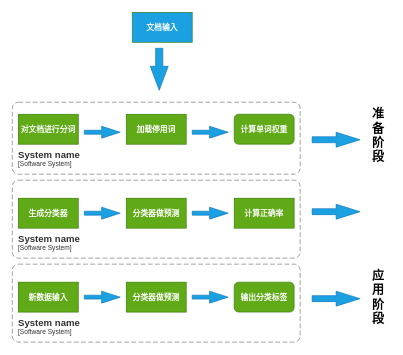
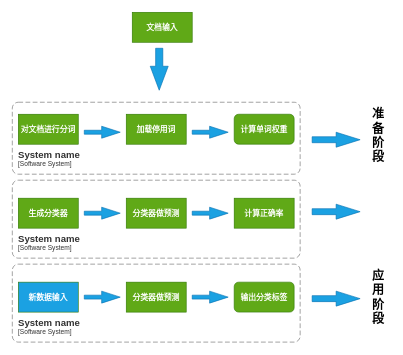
(162, 27) -> (162, 27)
(48, 297) -> (48, 297)
